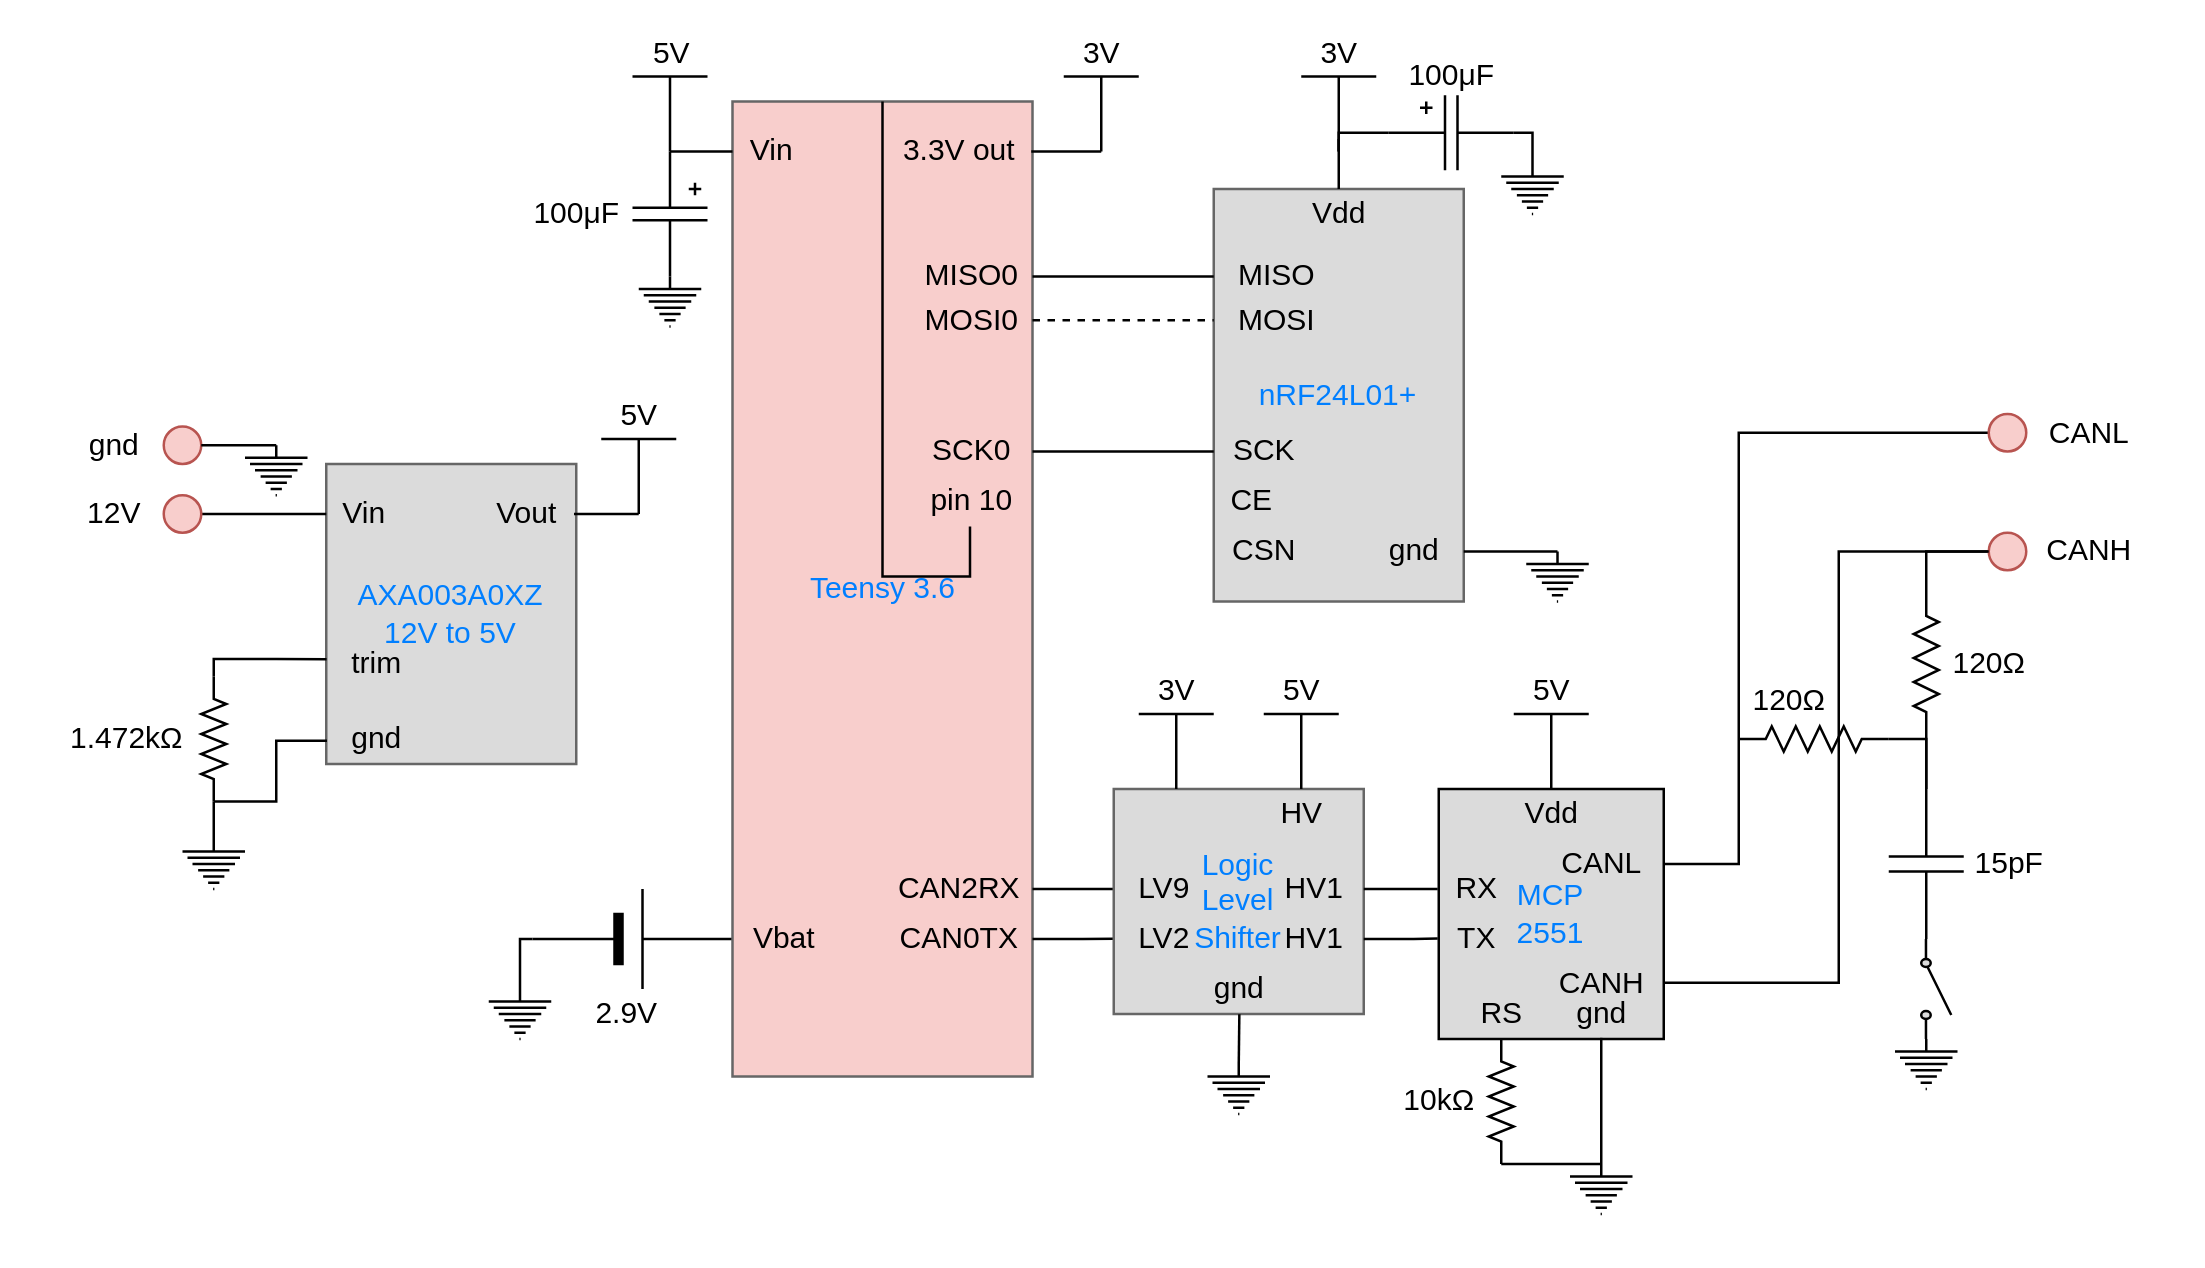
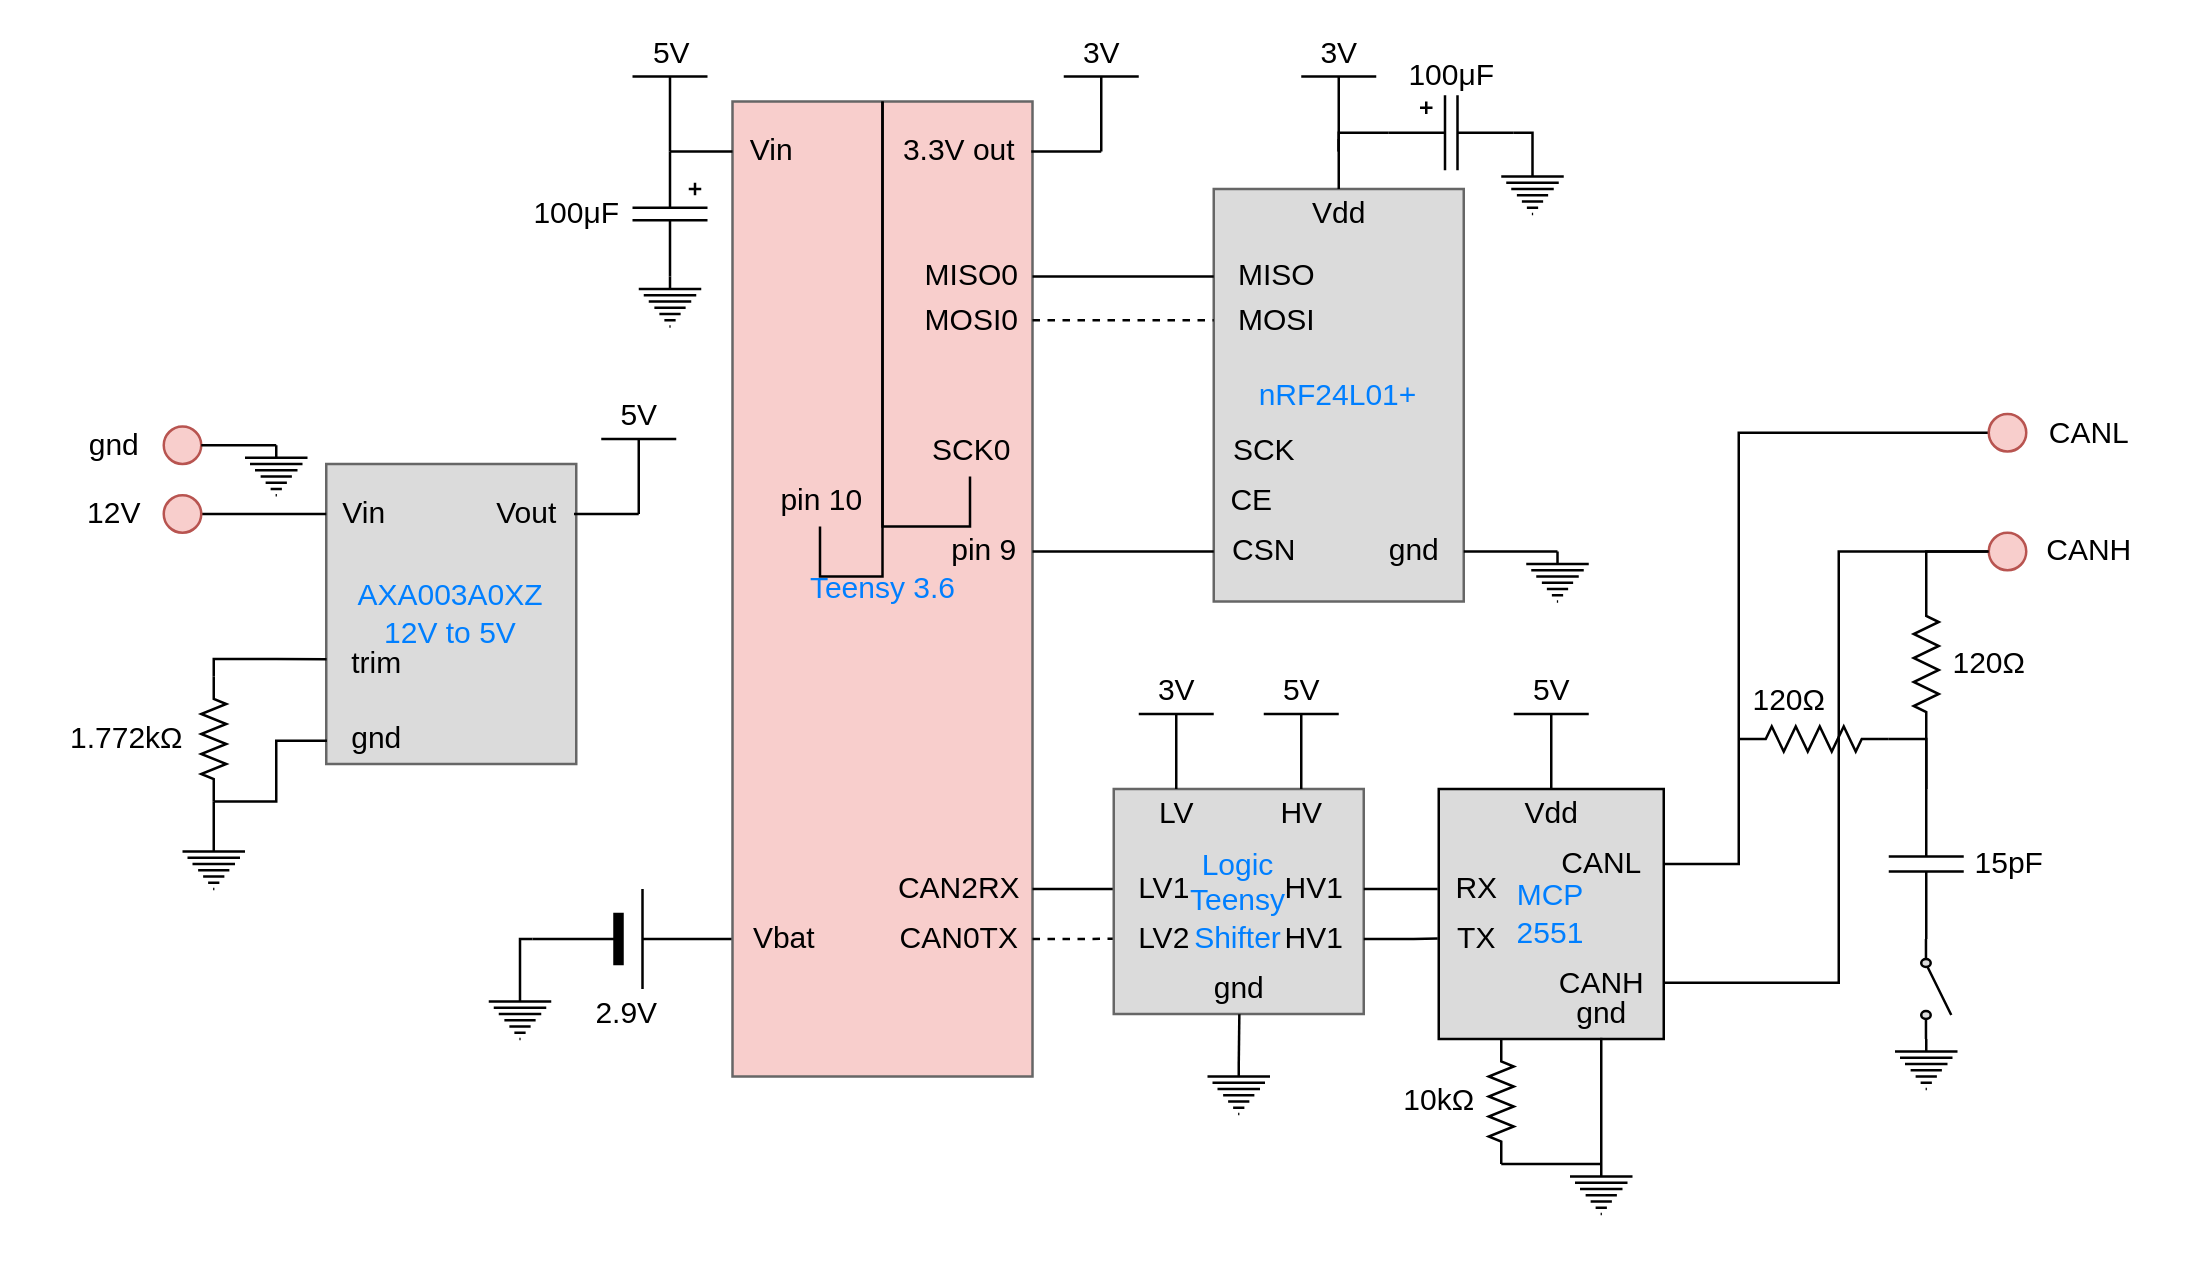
(1123, 451) -> (953, 526)
(970, 501) -> (820, 501)
none -> (983, 551)
none -> (1123, 551)
(128, 739) -> (128, 739)
none -> (1176, 814)
(1165, 889) -> (1165, 889)
(1239, 901) -> (1239, 901)
(1073, 939) -> (1073, 939)
(1501, 1014) -> none
